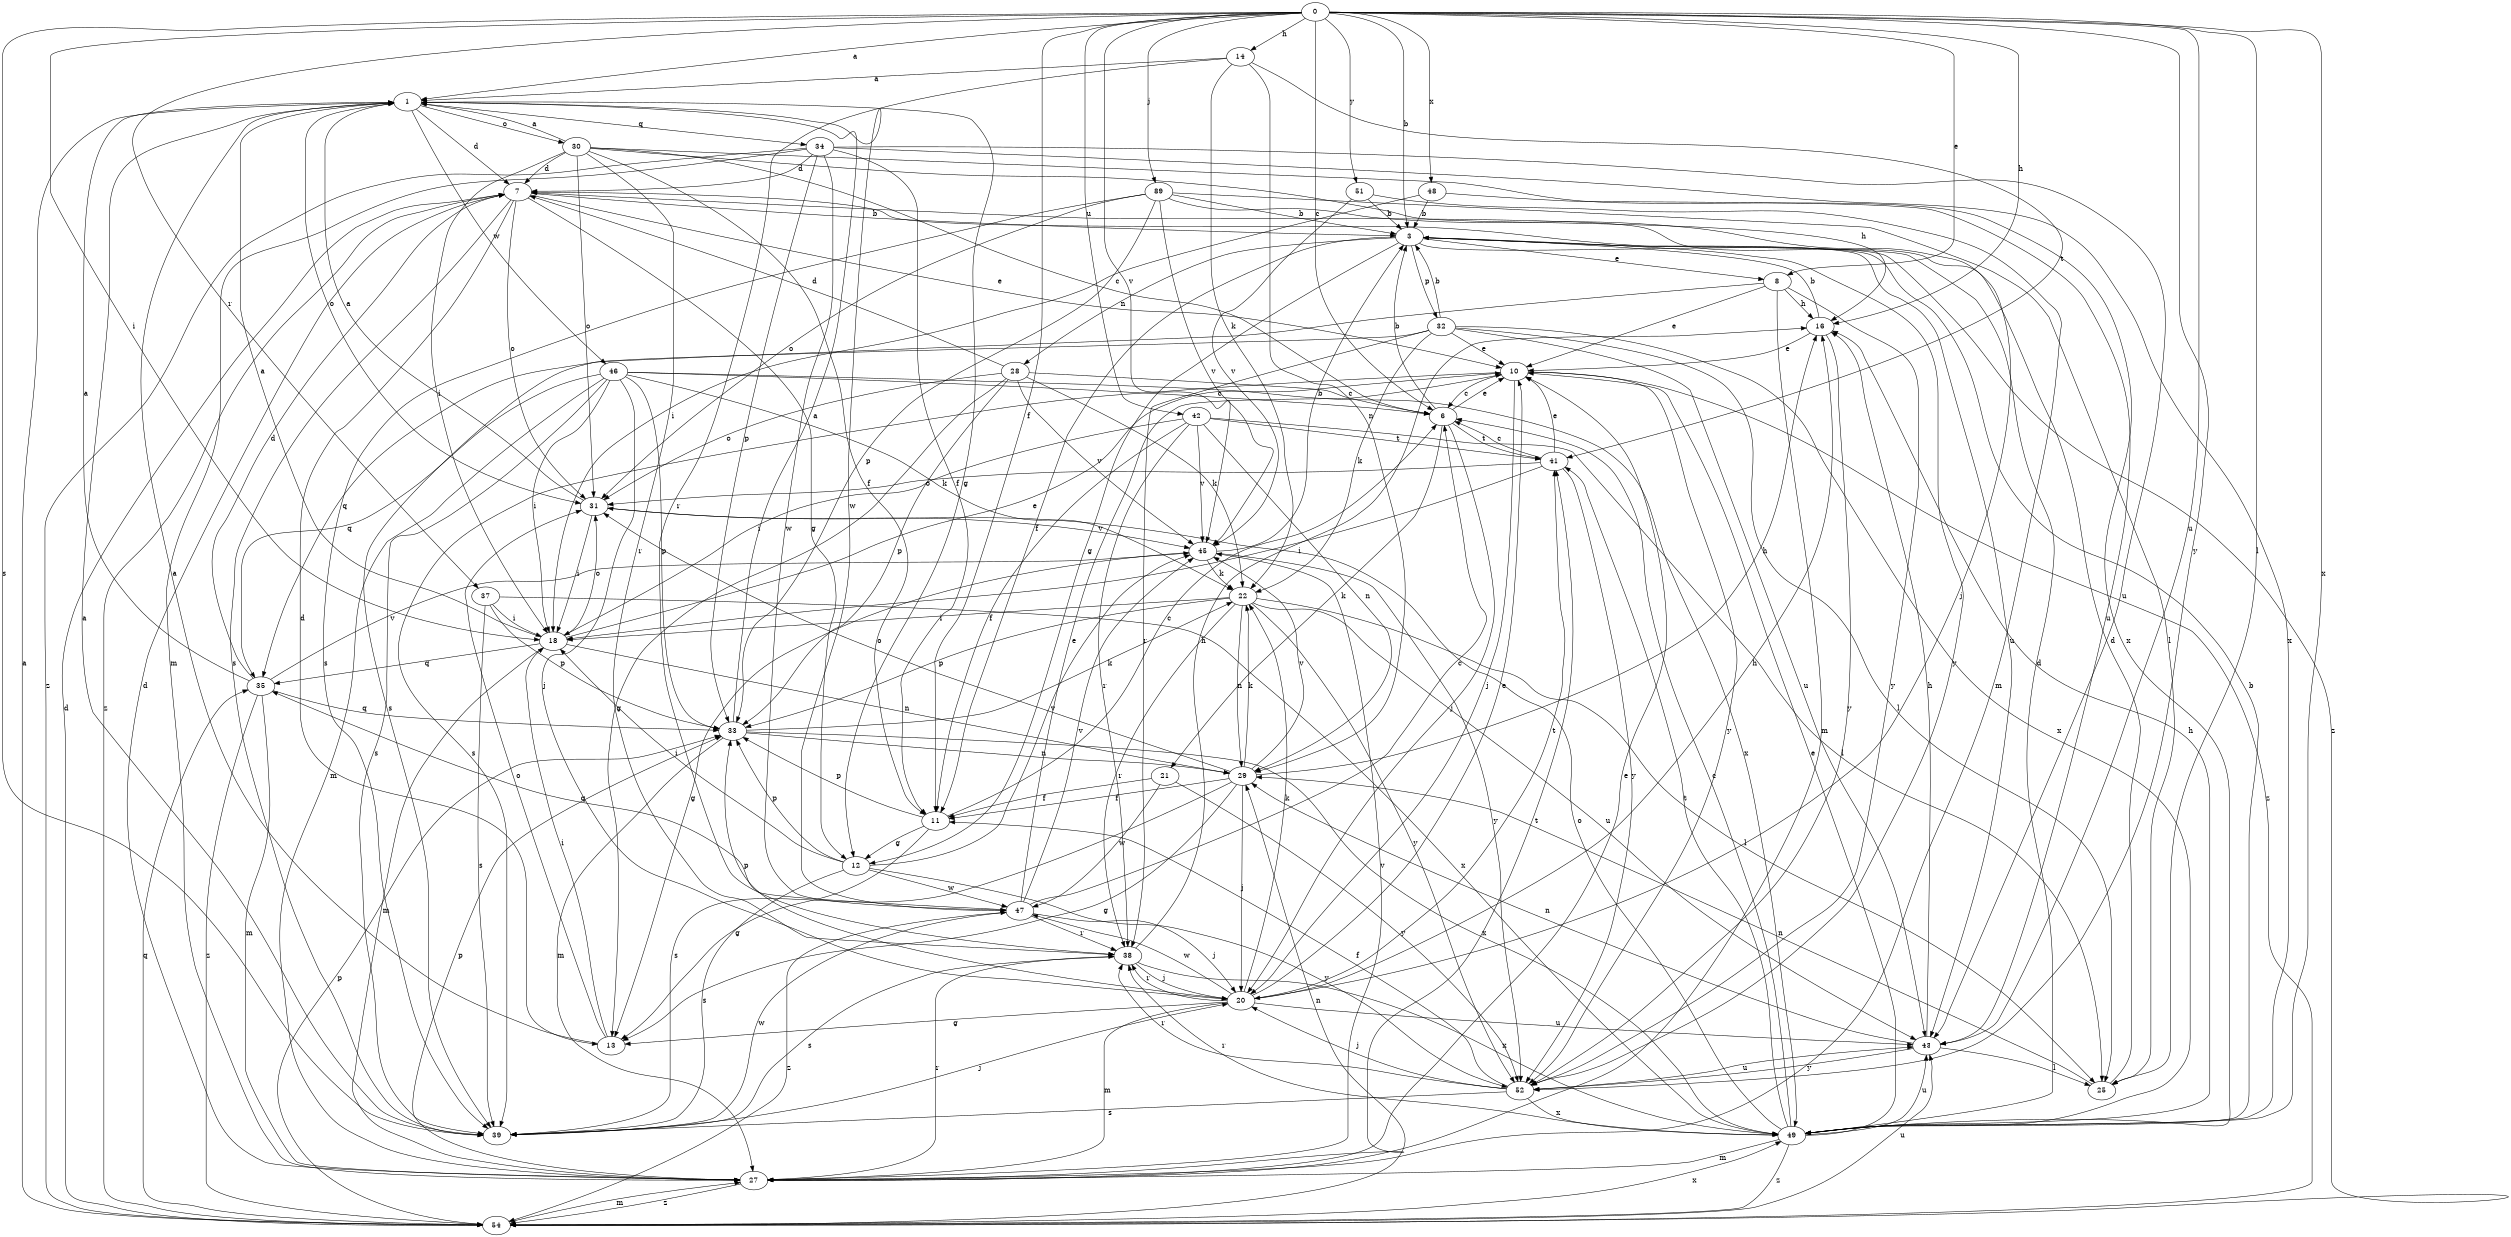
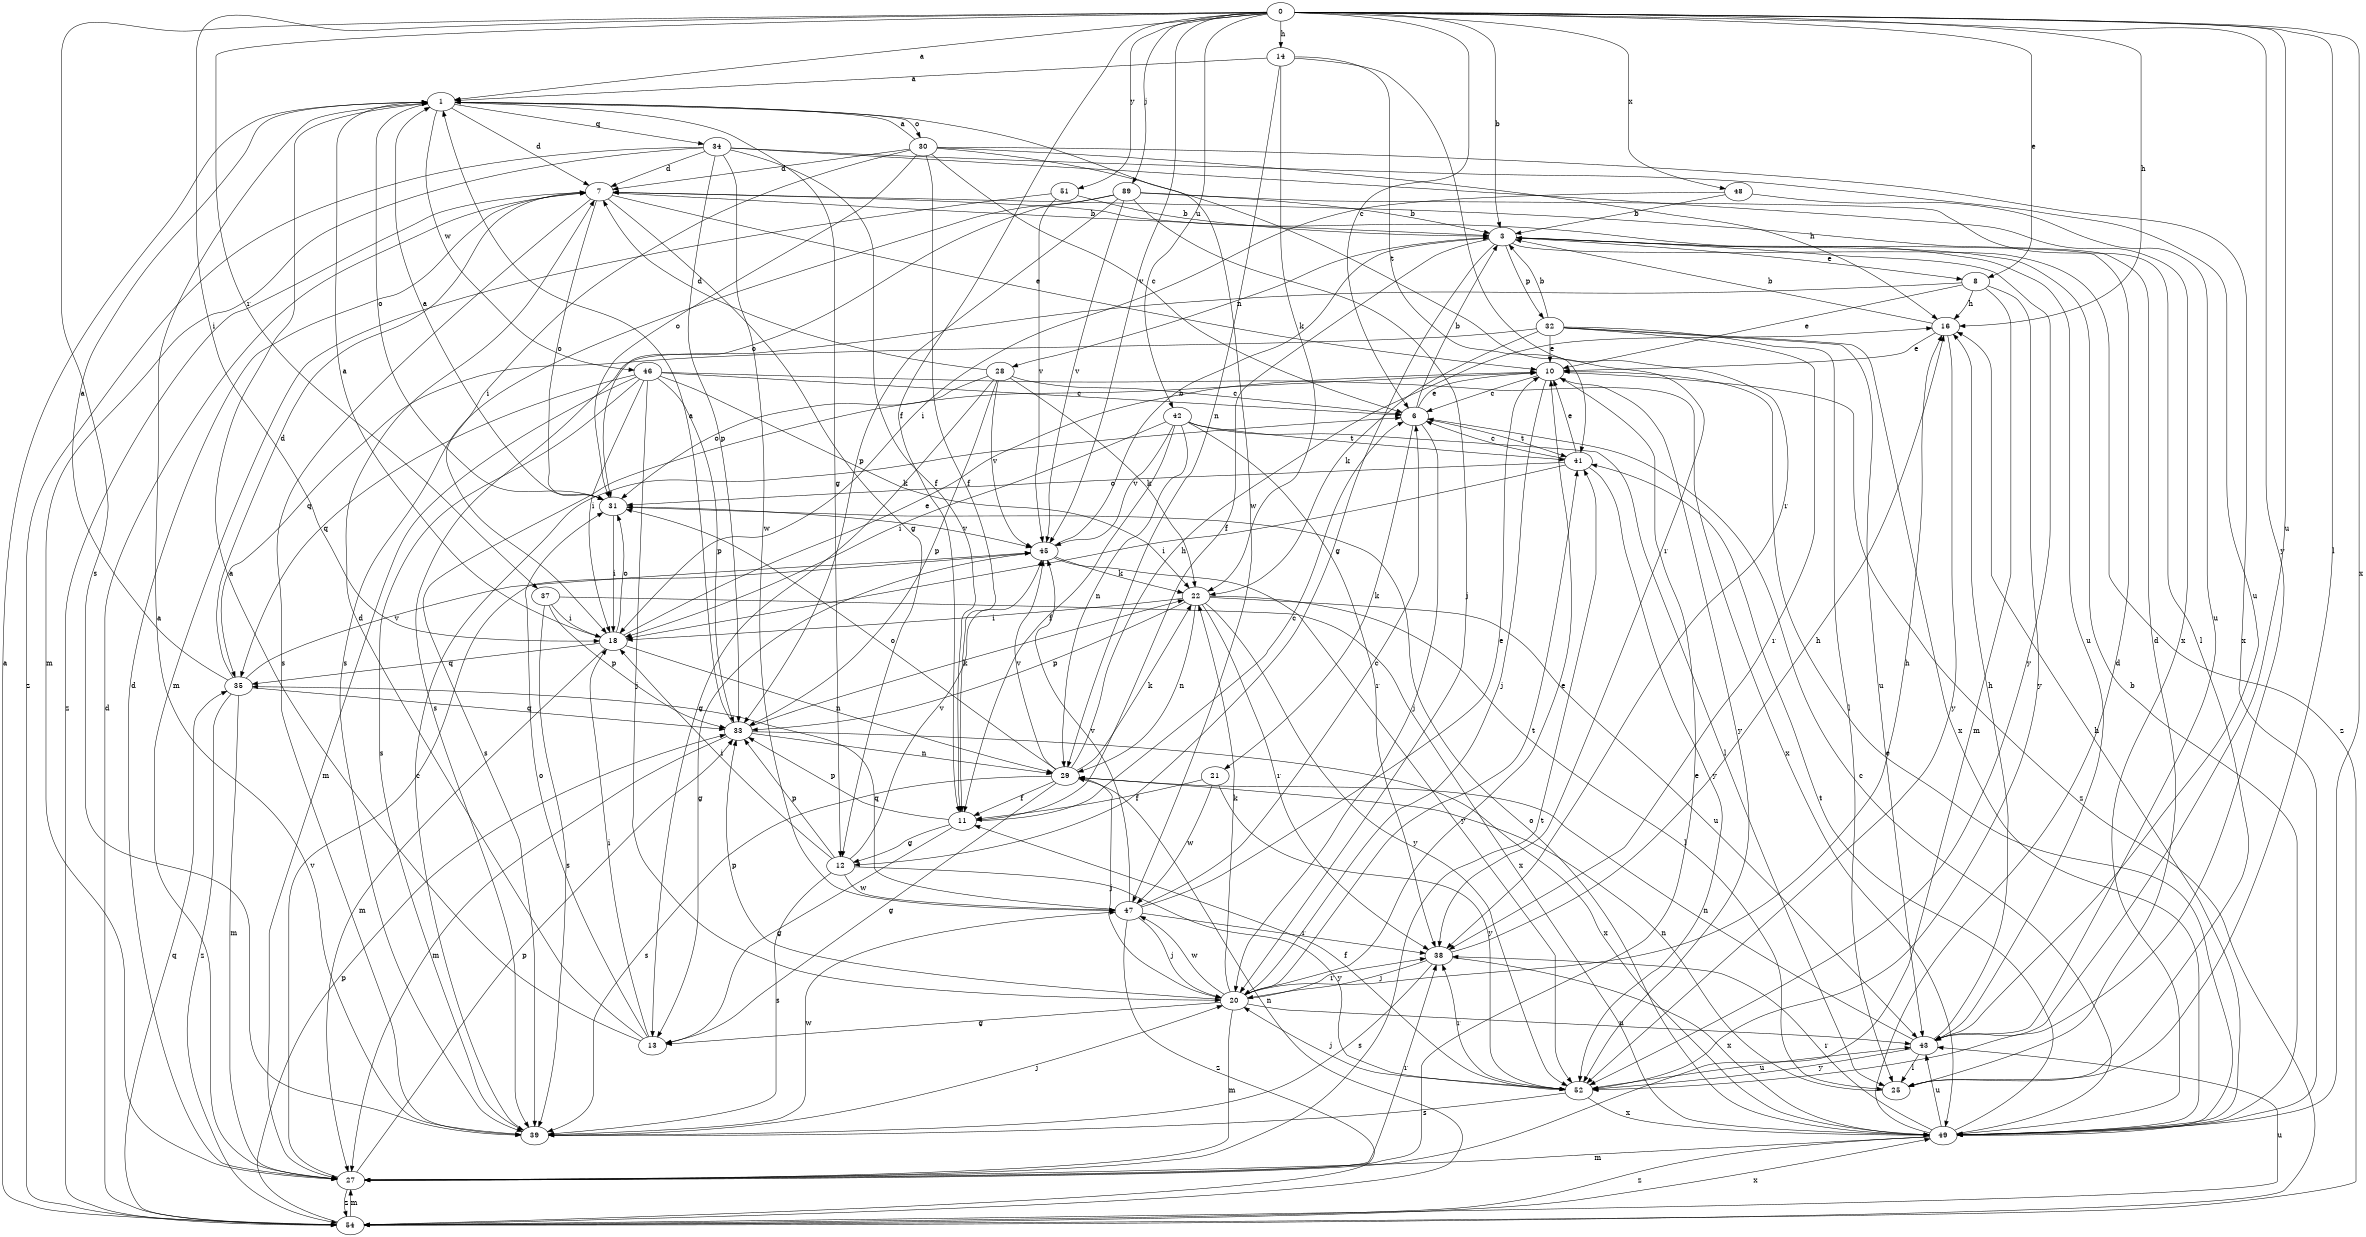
none -> (673, 480)
(300, 649) -> (358, 621)
